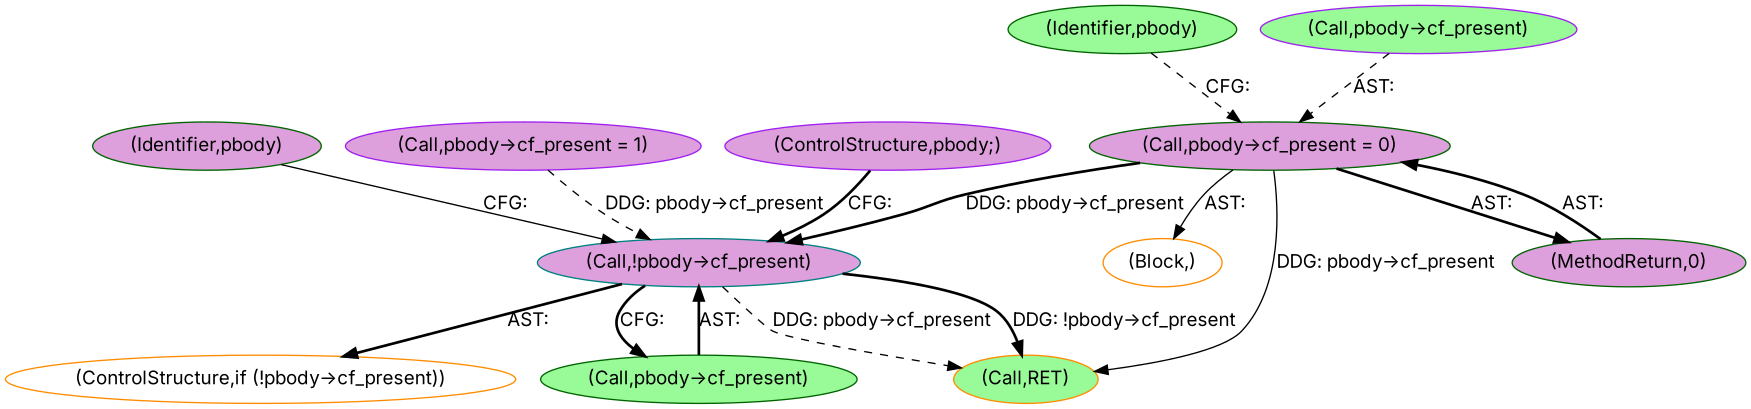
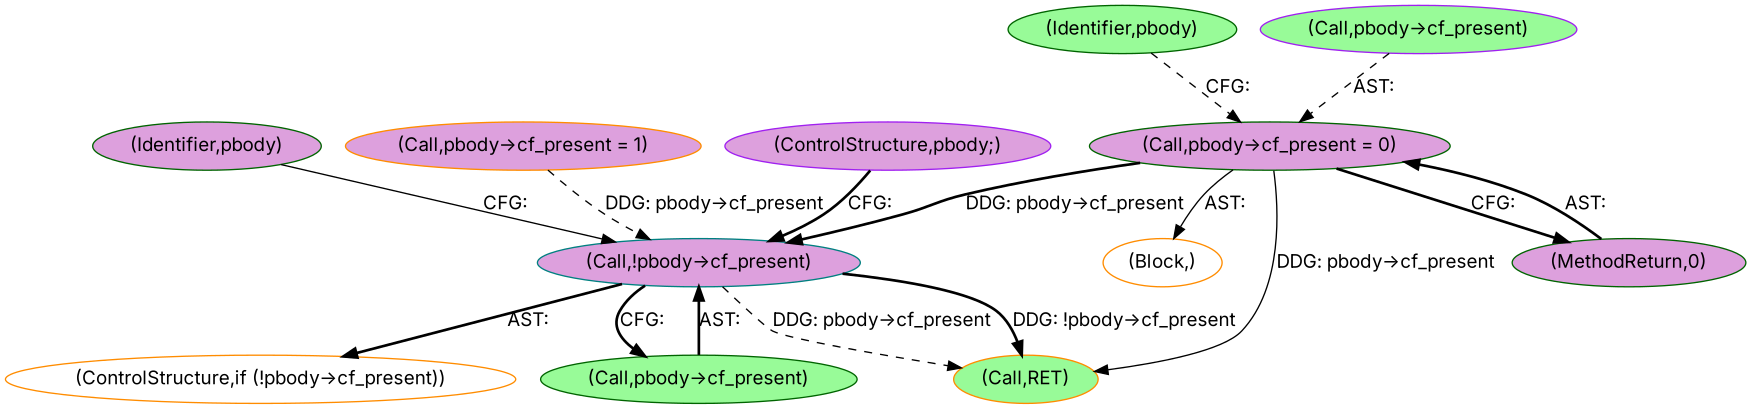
(523, 146) -> (523, 146)
(1494, 204) -> (1496, 204)
